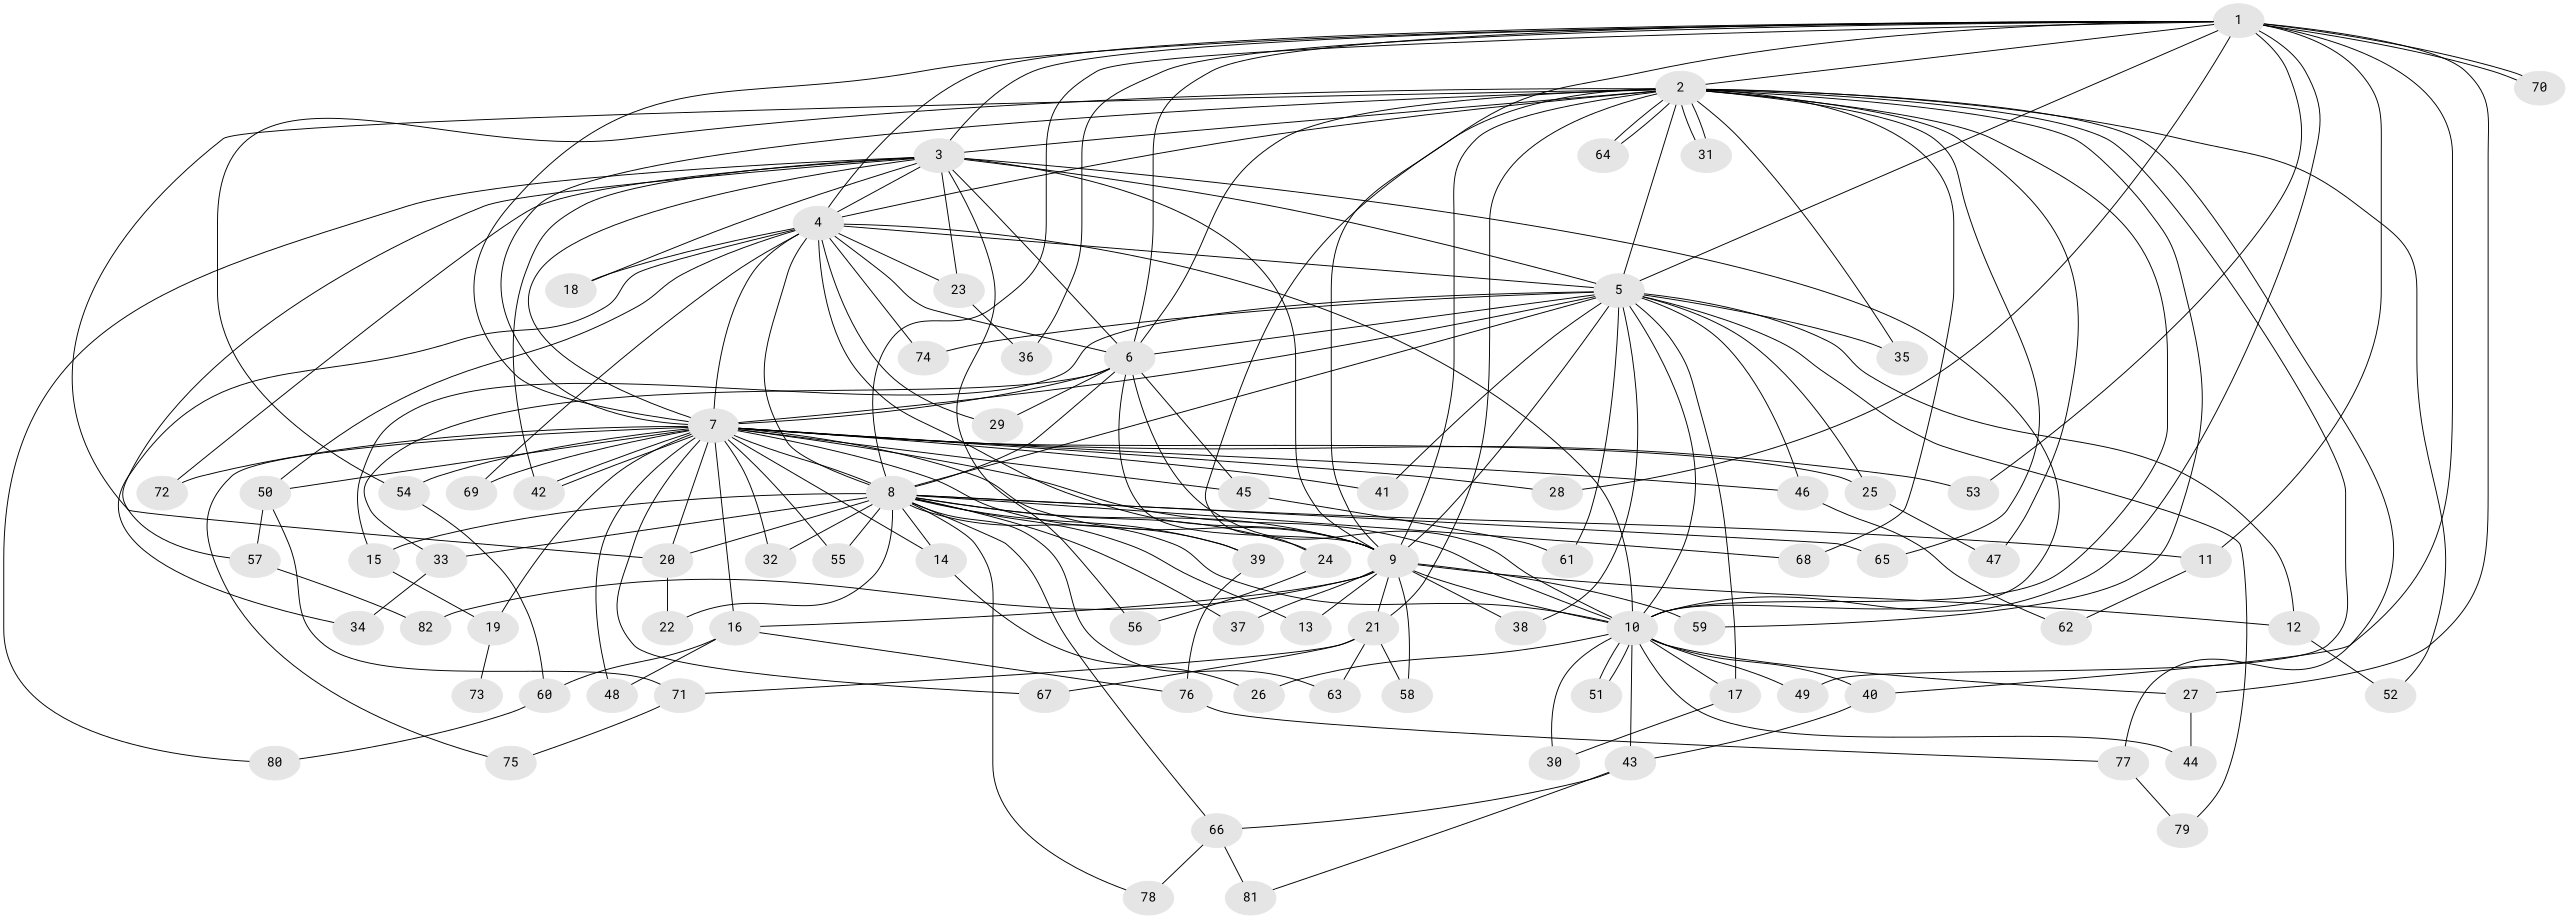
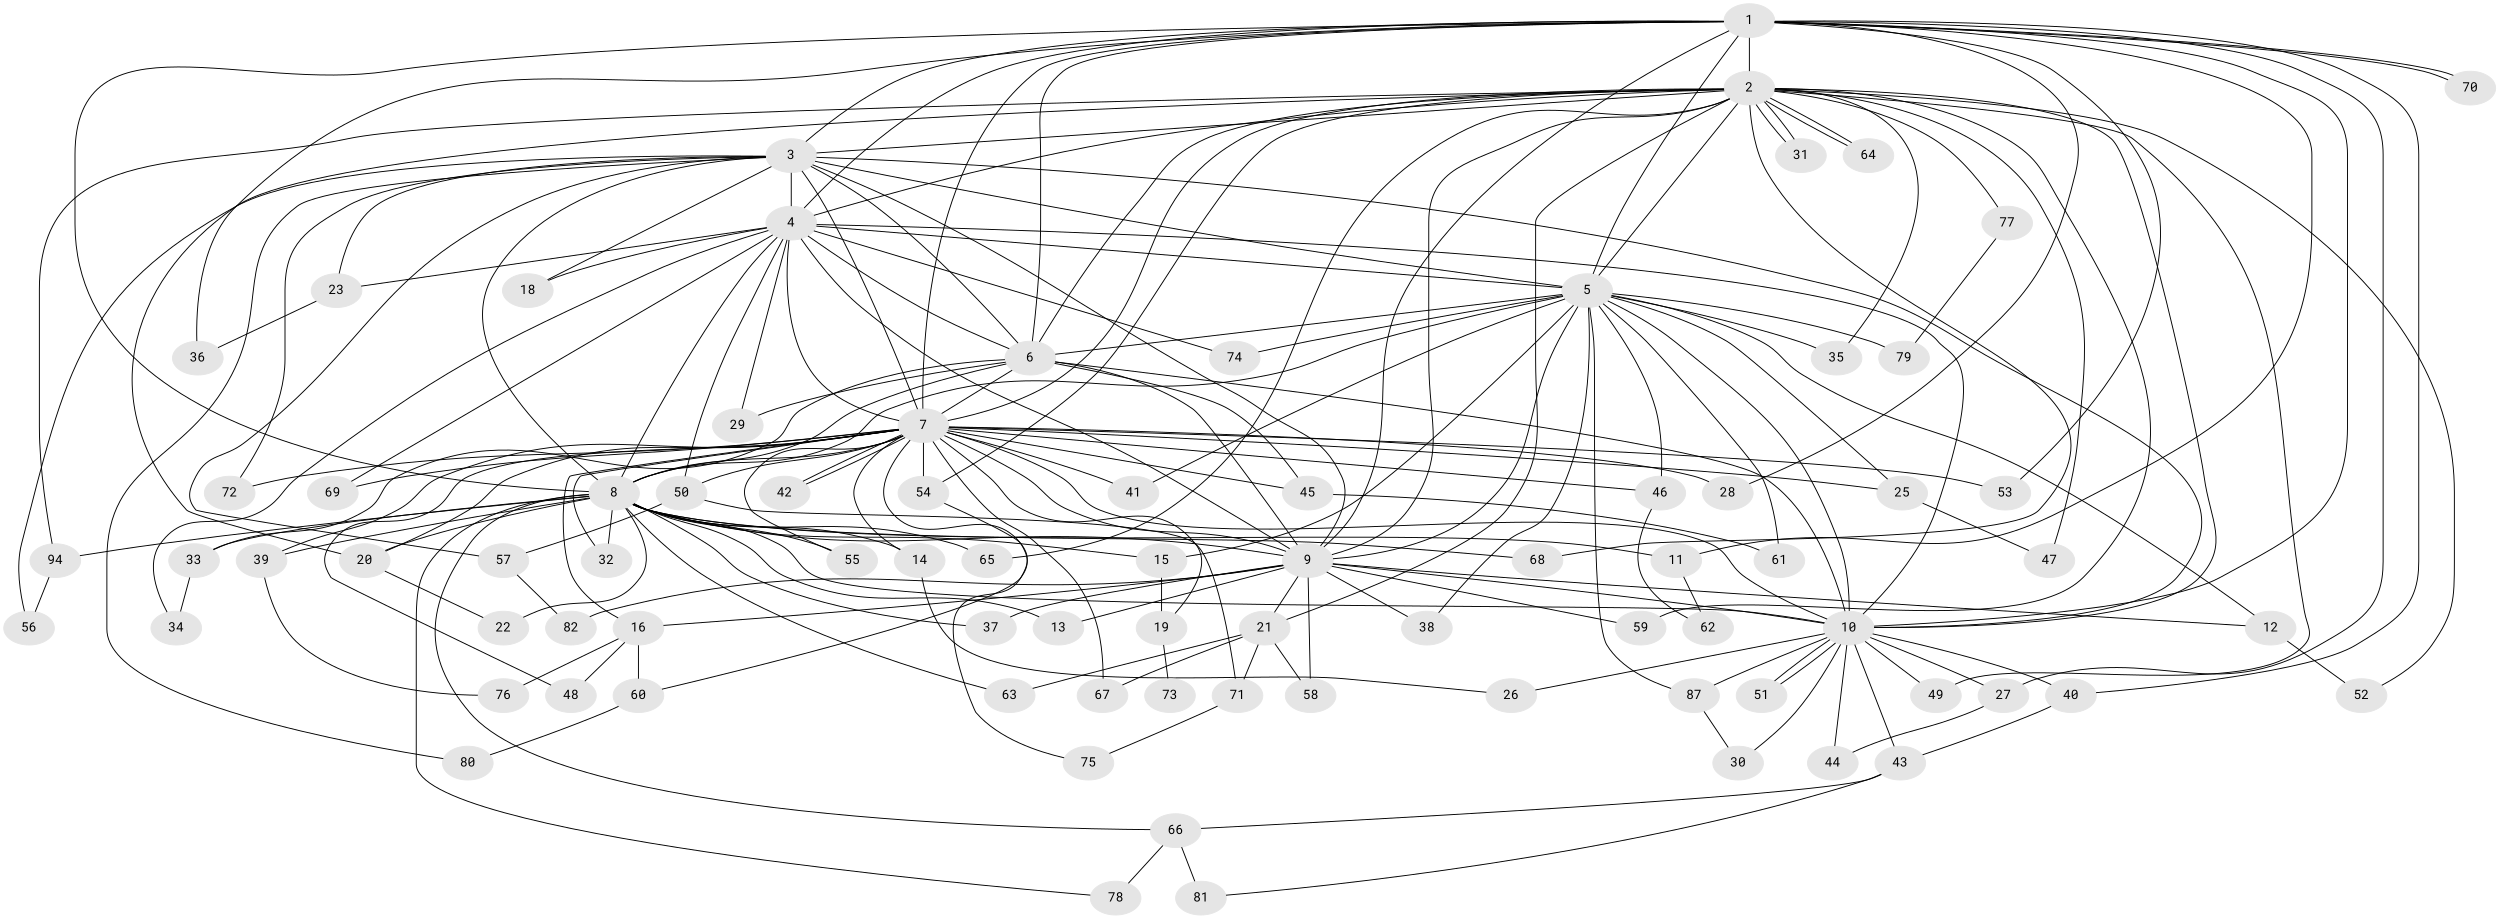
(600, 199) -> (512, 252)
(1169, 374) -> none
(1326, 561) -> (55, 561)
(1735, 696) -> (1694, 696)
(1651, 743) -> none
